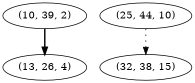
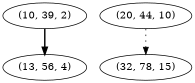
(146, 16) -> (146, 16)
(45, 67) -> (45, 67)
(146, 67) -> (146, 67)
